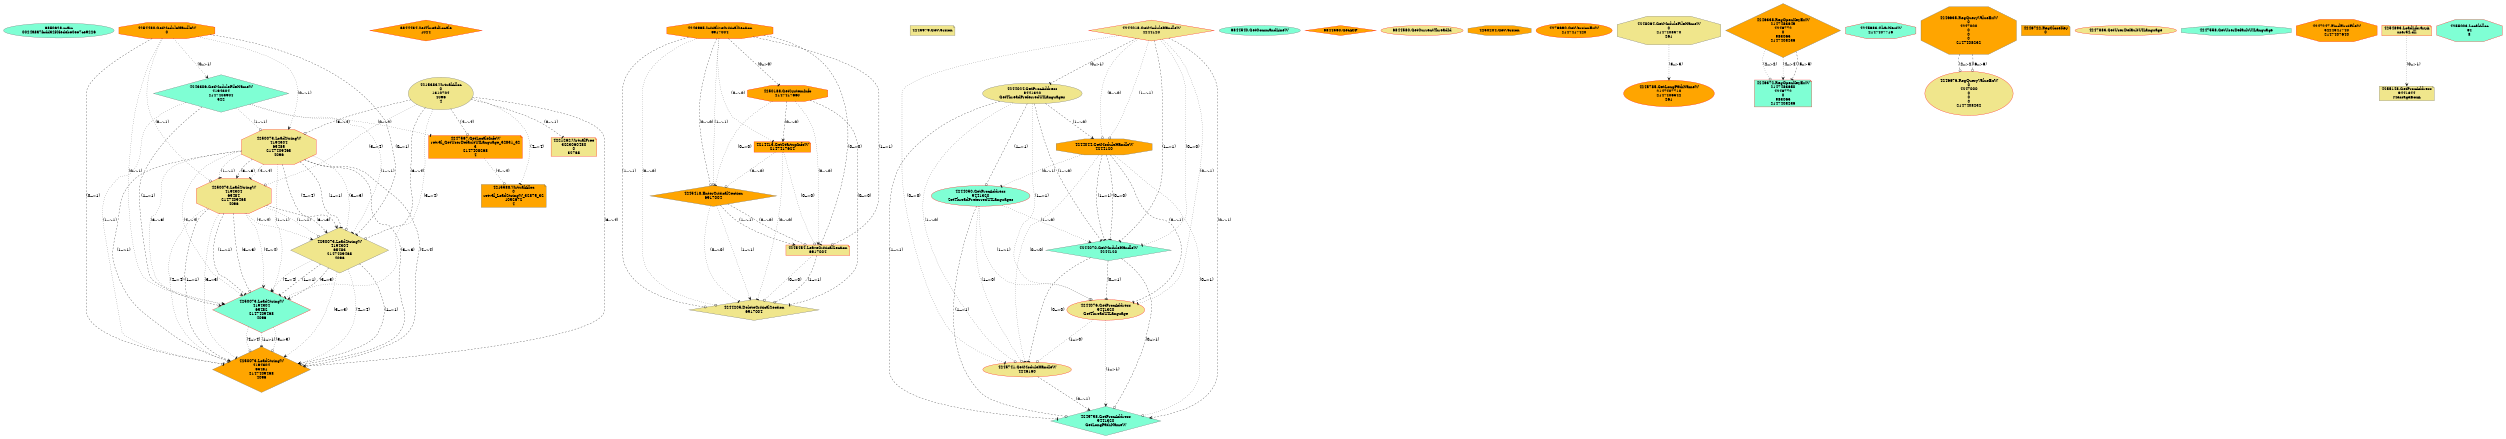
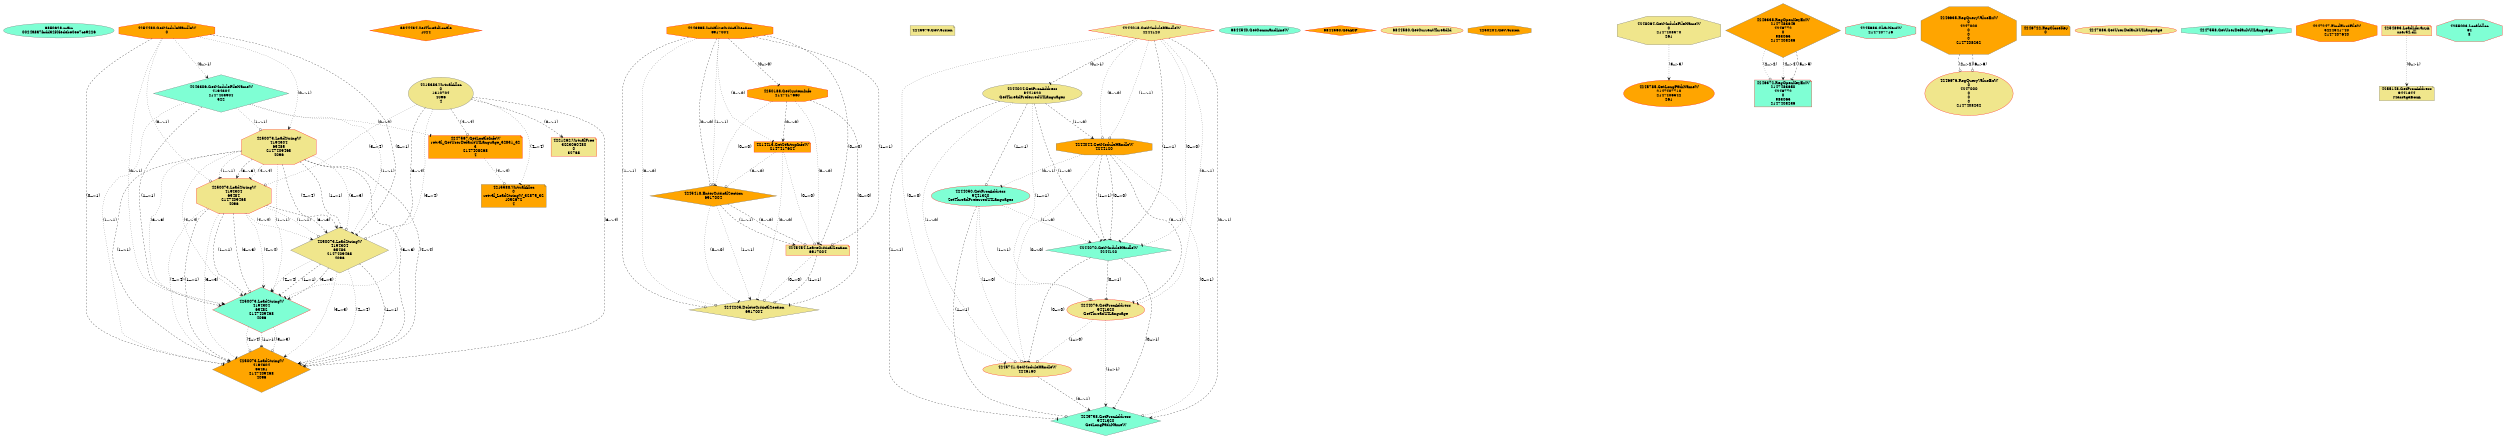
(1574, 31) -> none
(358, 113) -> none
(518, 113) -> (518, 113)
(1148, 330) -> (1148, 330)
